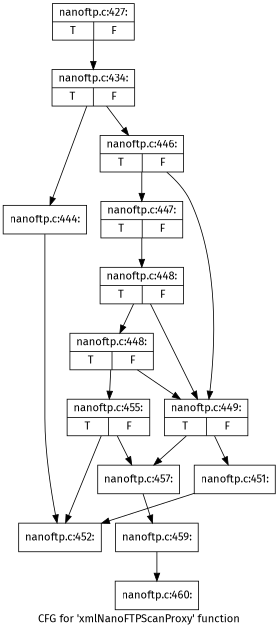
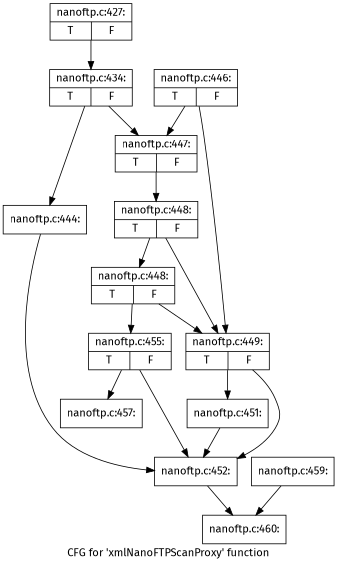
(115, 118) -> (121, 118)
(173, 448) -> (280, 416)
none -> (217, 497)
(146, 504) -> none
